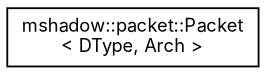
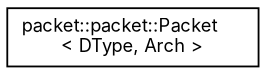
(133, 37) -> (133, 37)
